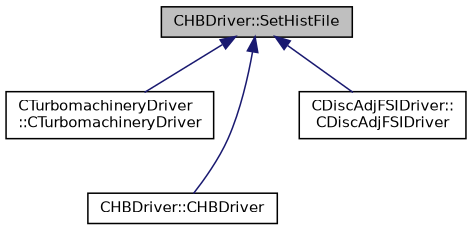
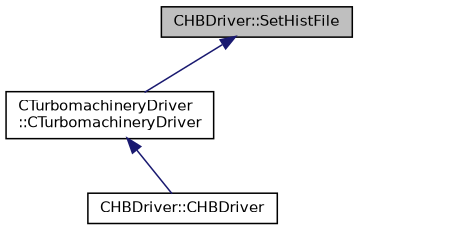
(383, 115) -> none
(233, 127) -> (154, 172)
